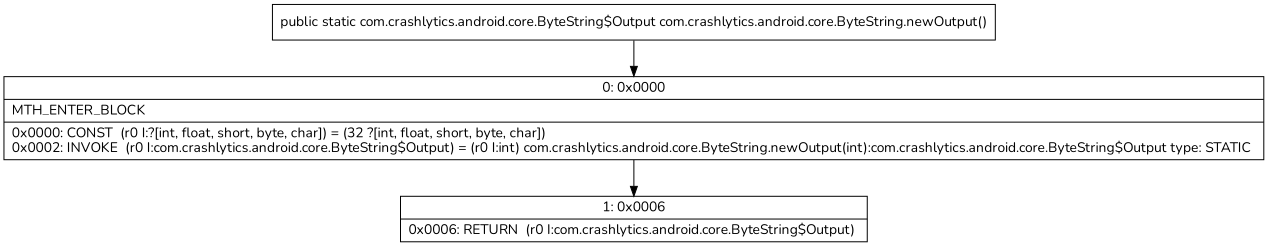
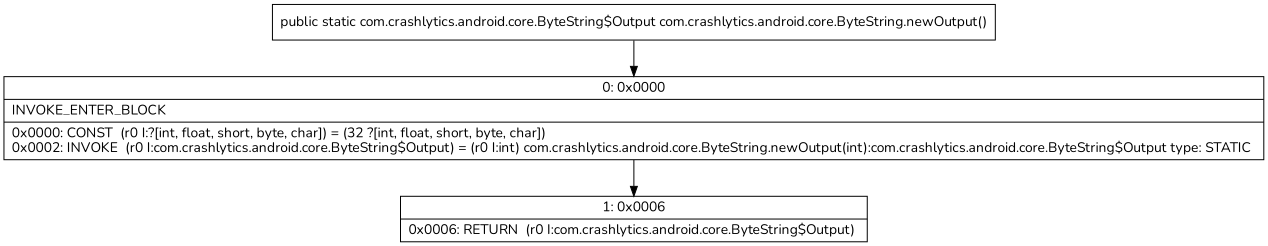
(79, 110) -> (89, 110)
